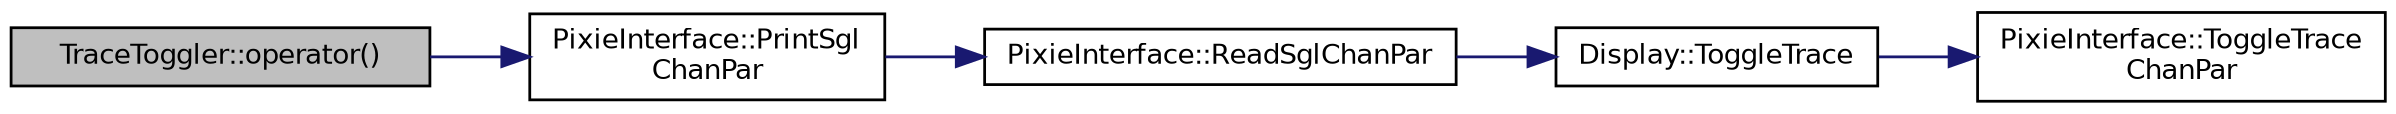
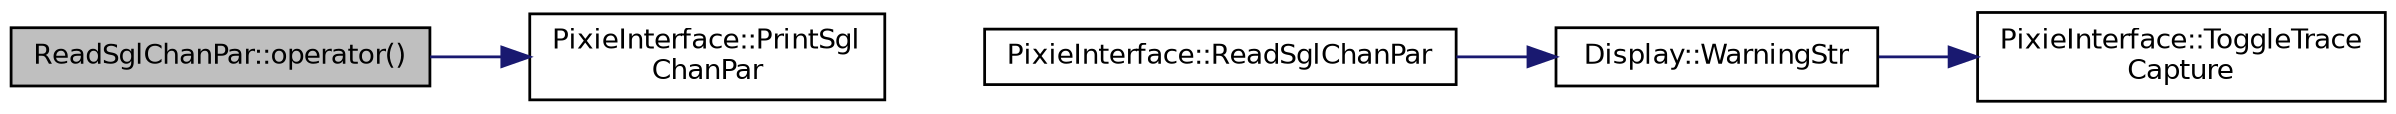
(221, 57) -> (221, 57)
(921, 57) -> none
(1717, 57) -> (1717, 57)
(2181, 57) -> (2181, 57)
